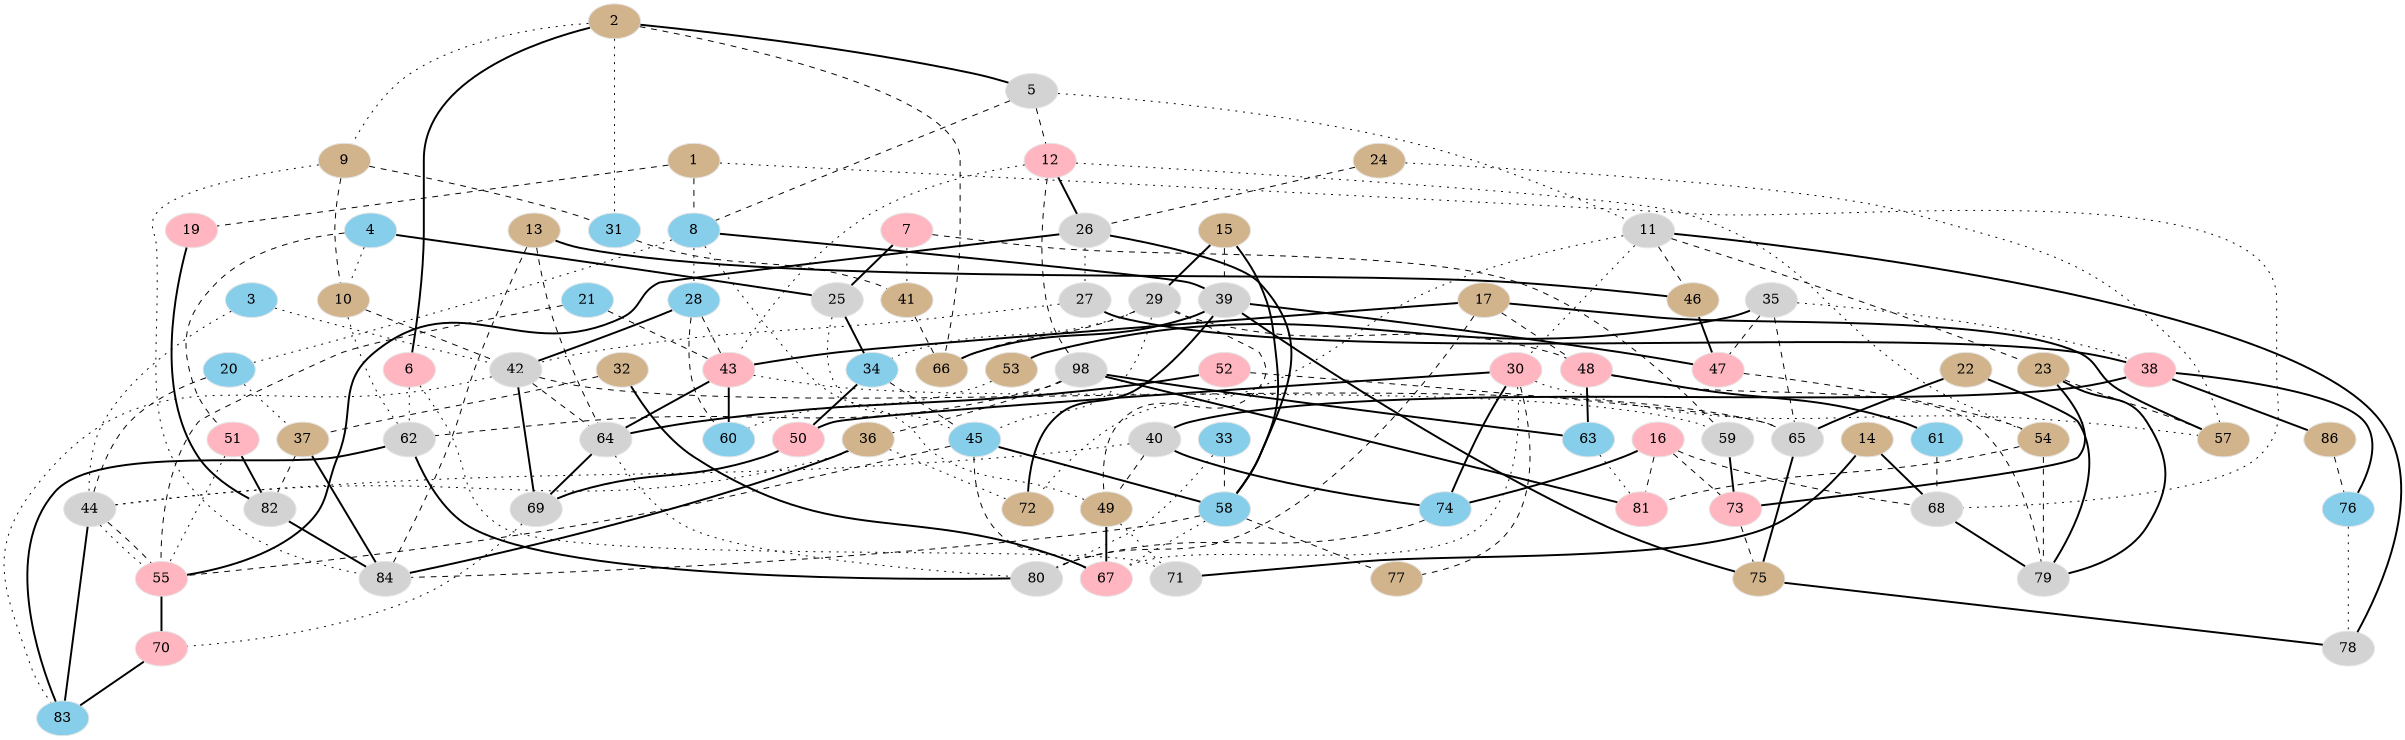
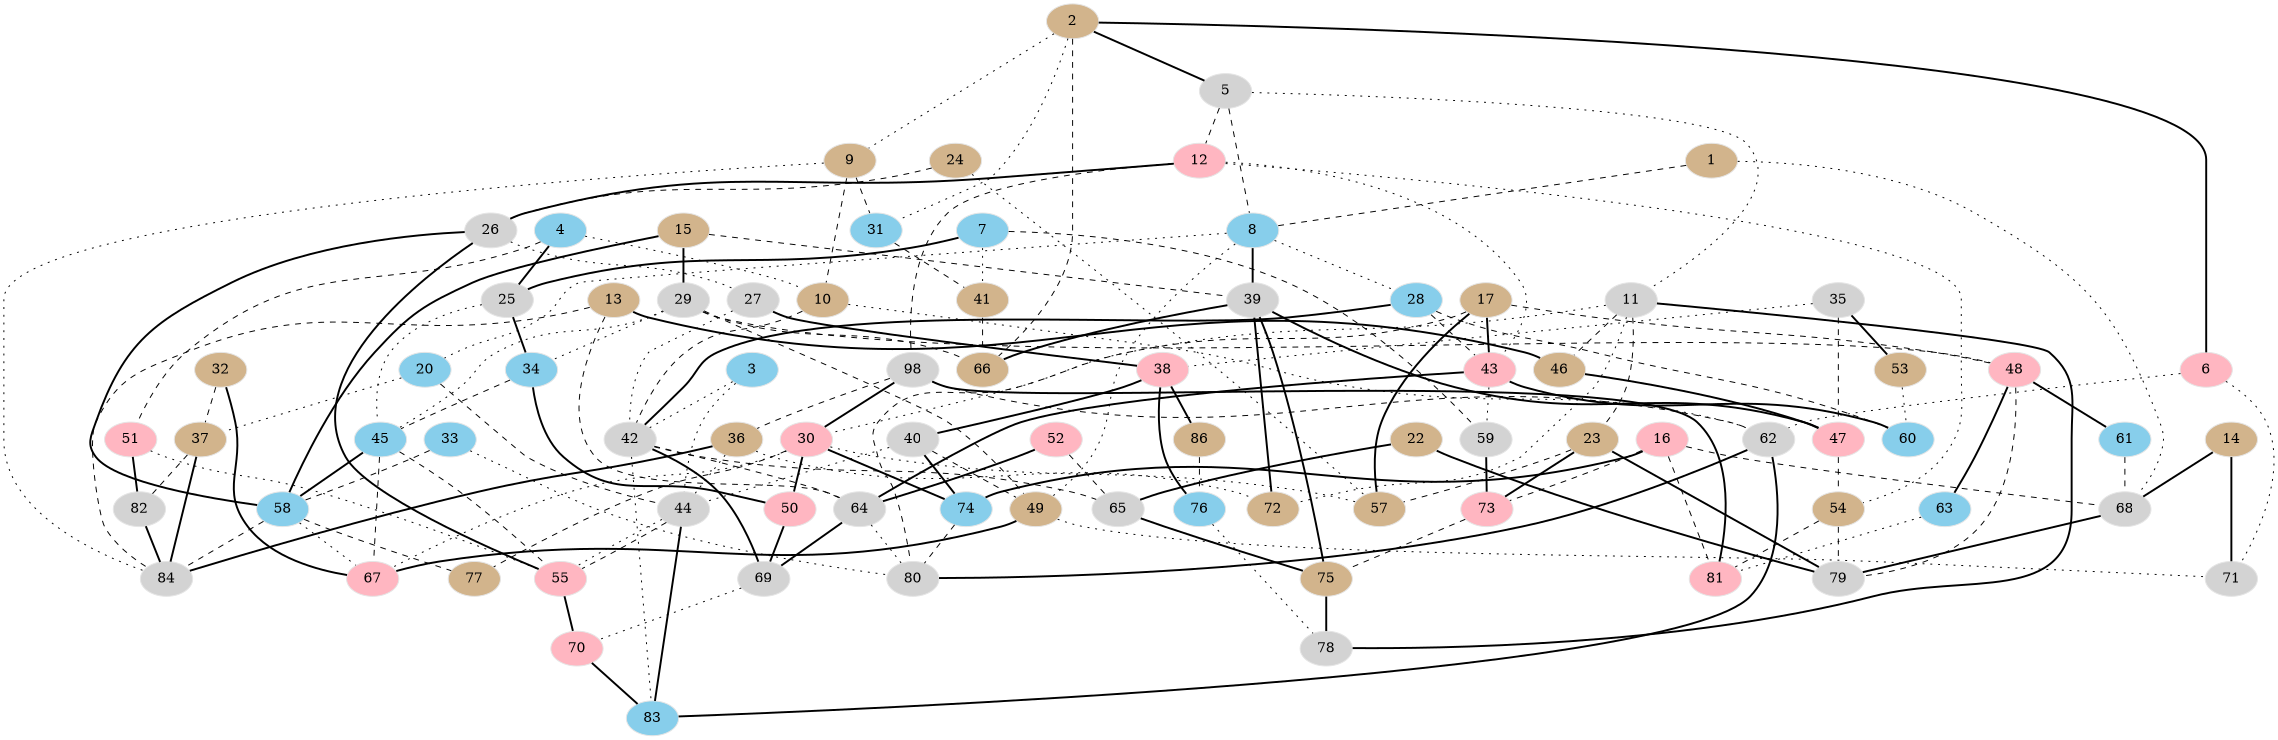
(191, 230) -> none
(907, 230) -> (983, 230)
(587, 300) -> none
(1784, 370) -> none
(1357, 410) -> (860, 405)
